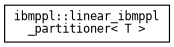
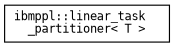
(87, 24) -> (87, 24)
